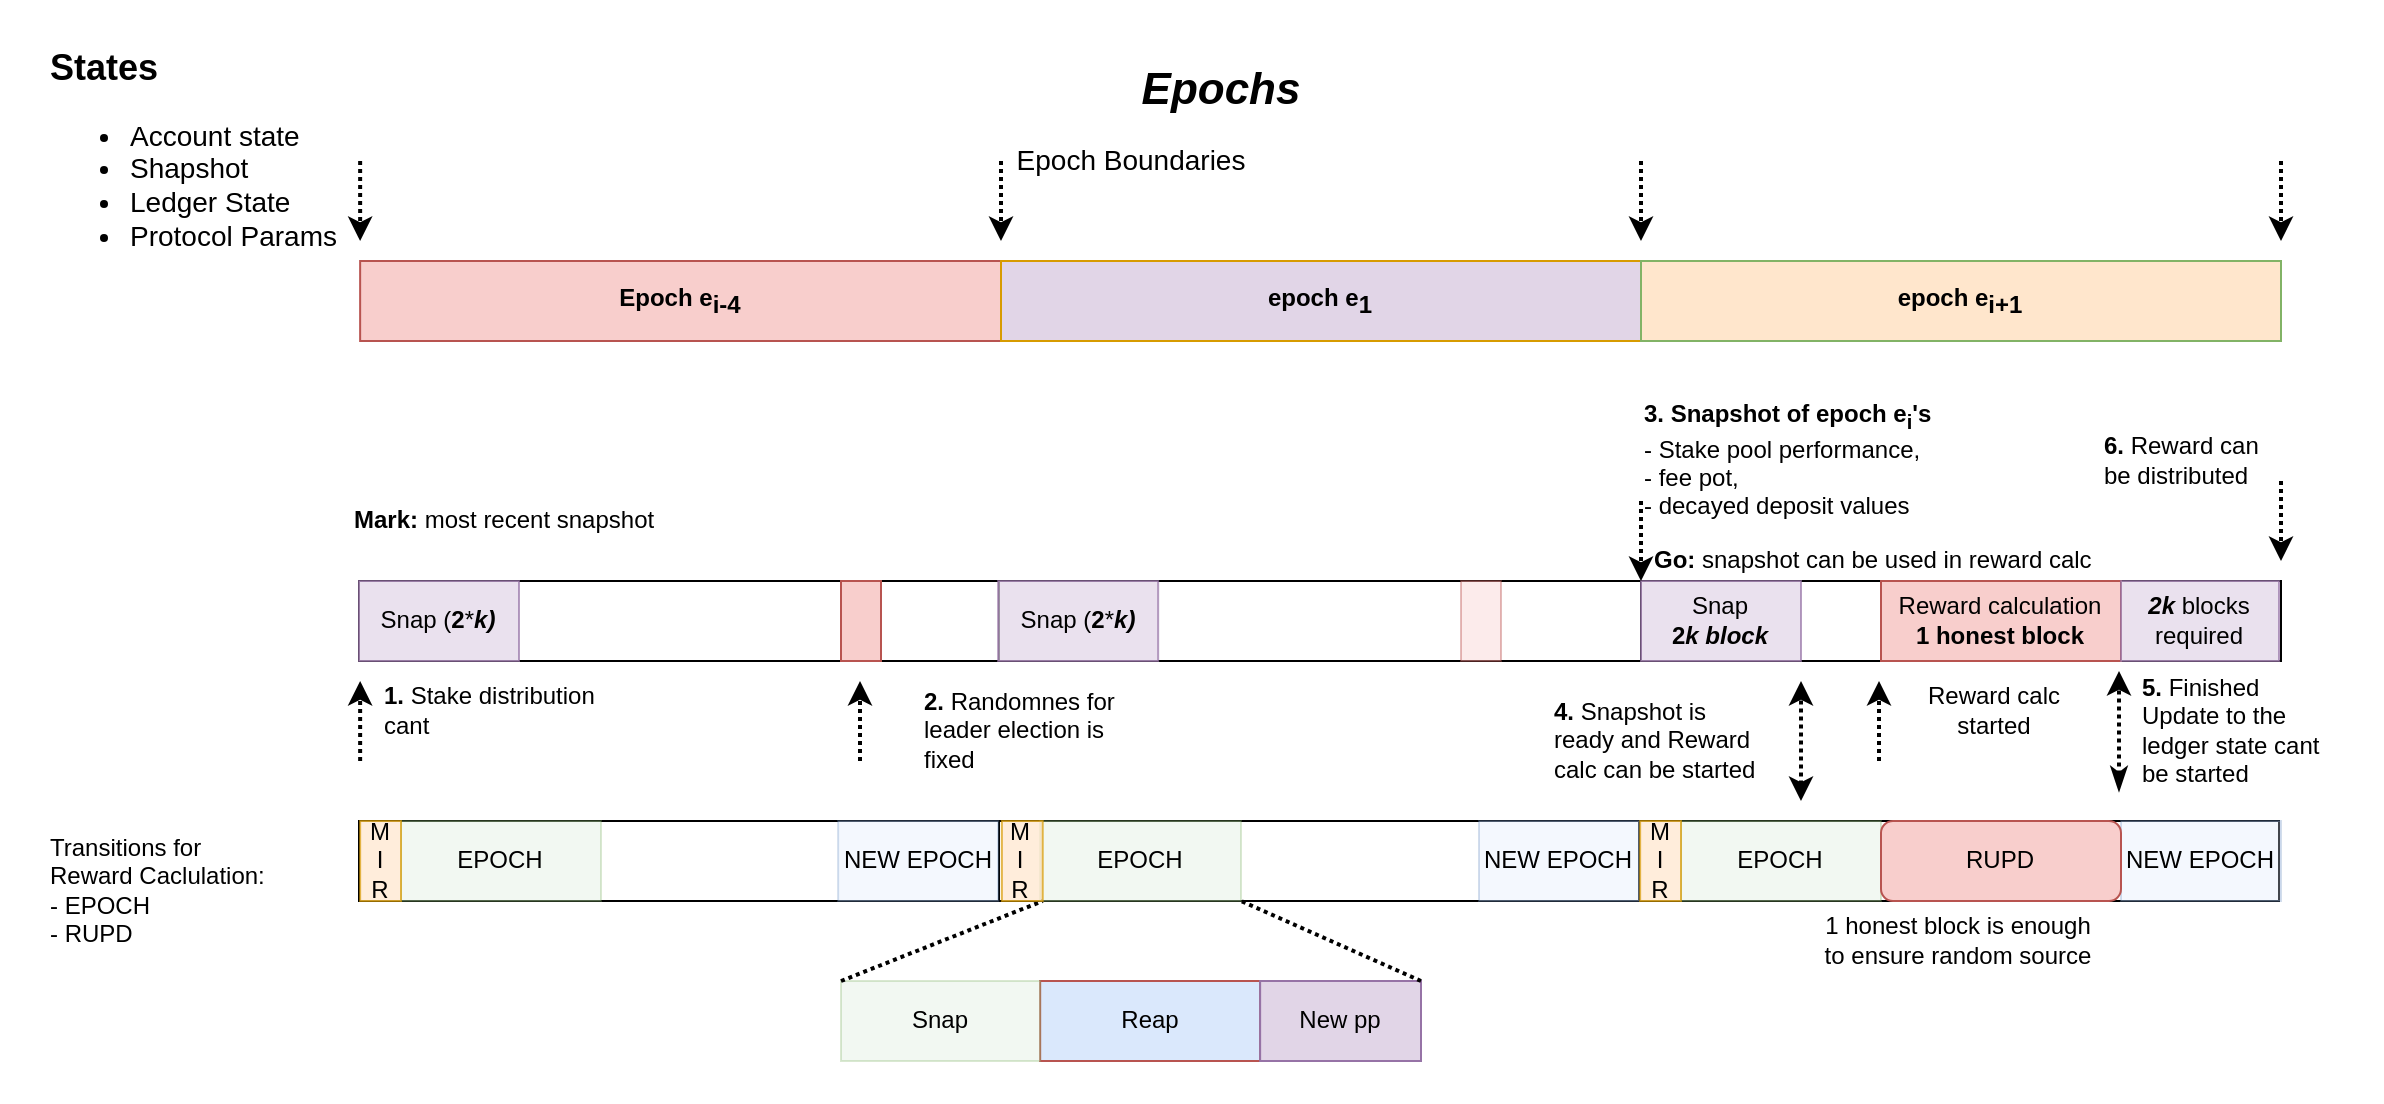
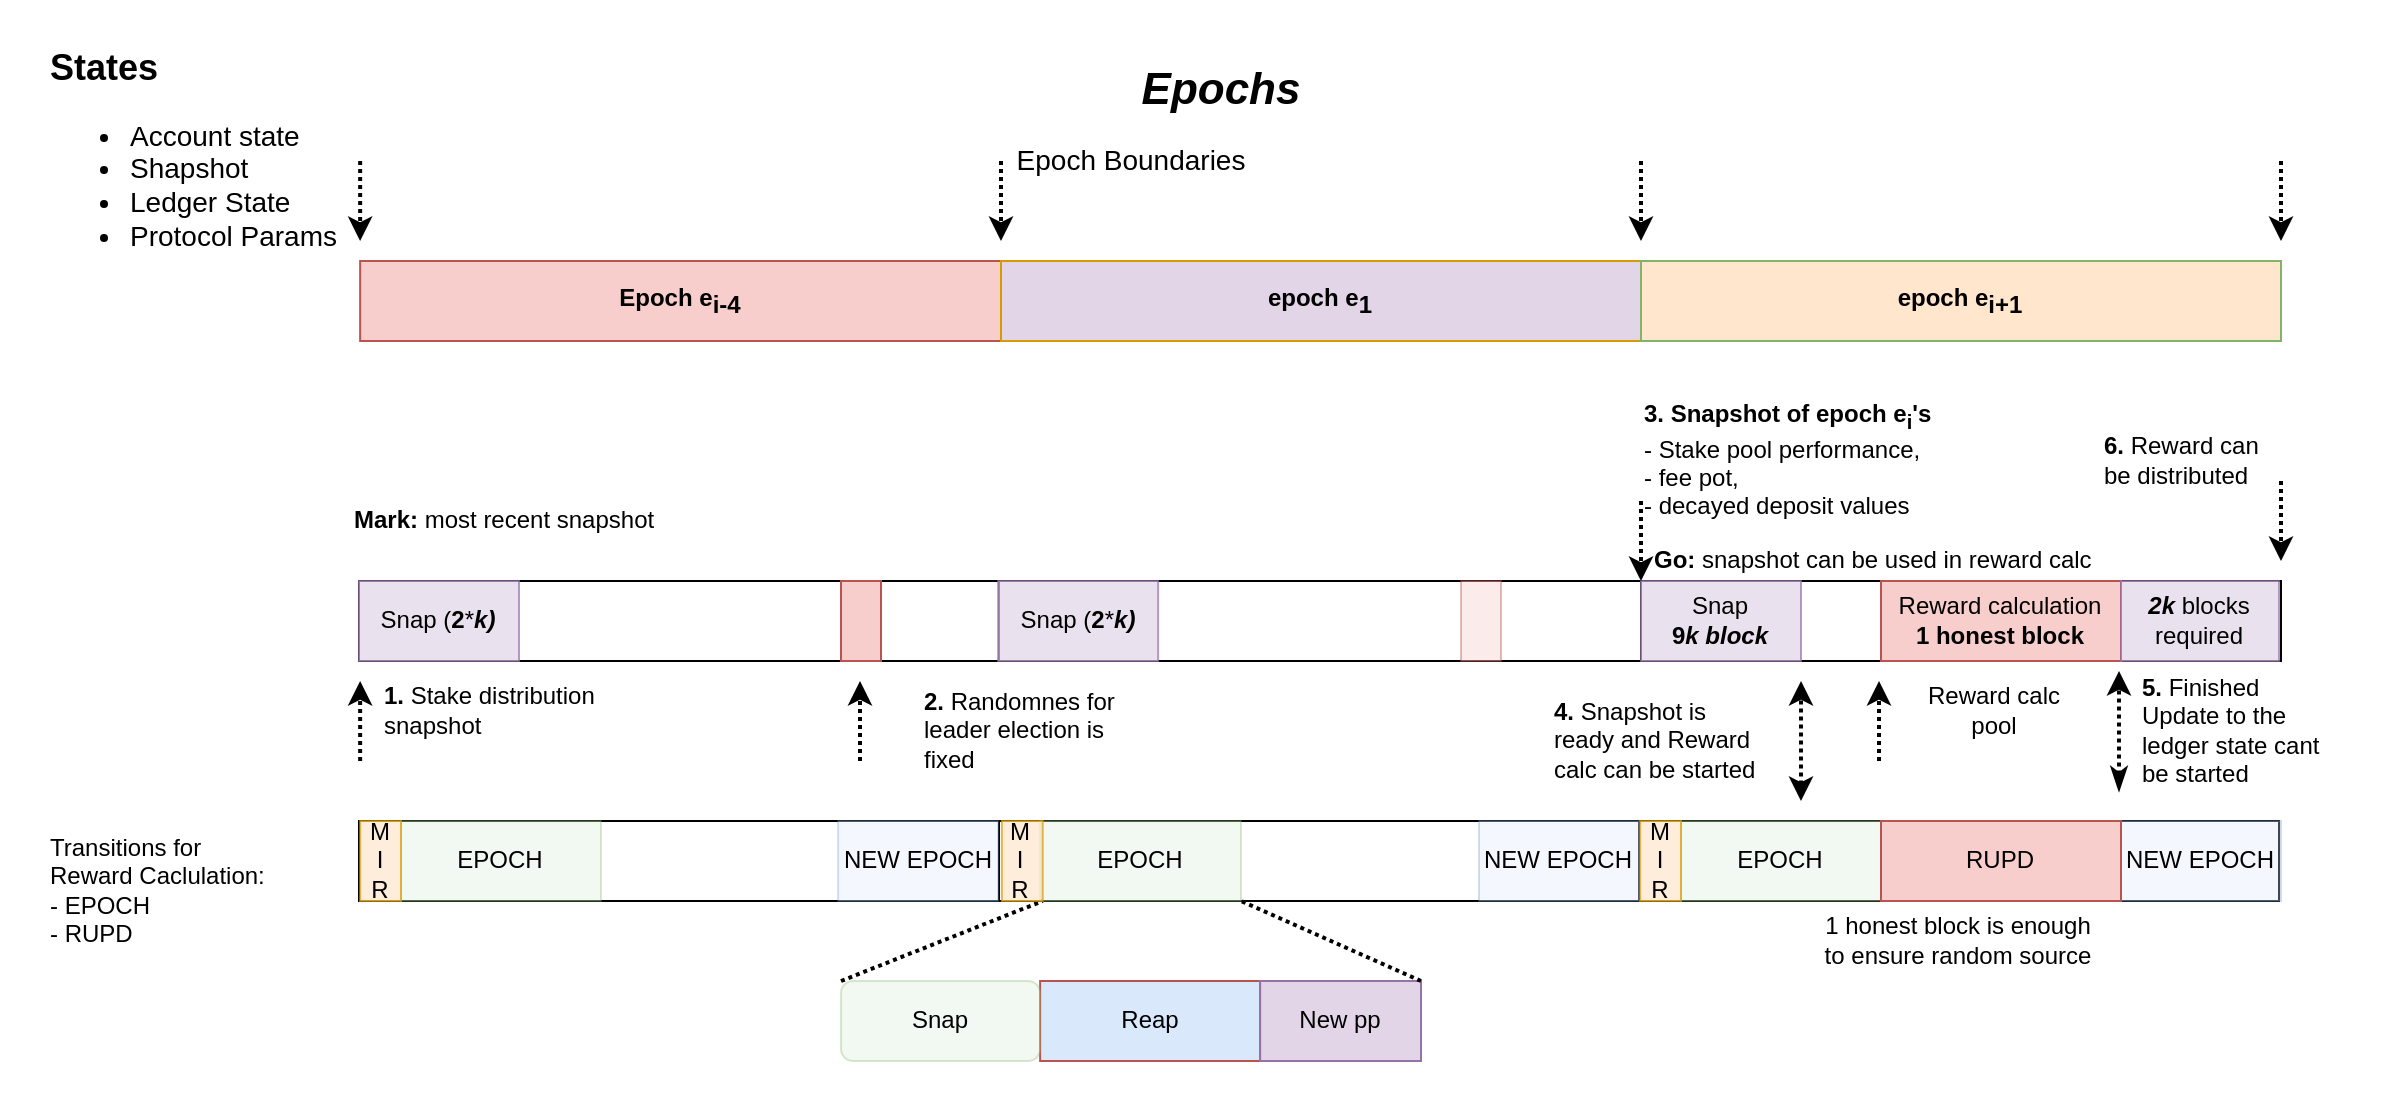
(1721, 621) -> (1721, 621)
(493, 711) -> (493, 711)
(1995, 711) -> (1995, 711)
(2001, 861) -> (2001, 861)
(941, 1021) -> (941, 1021)
